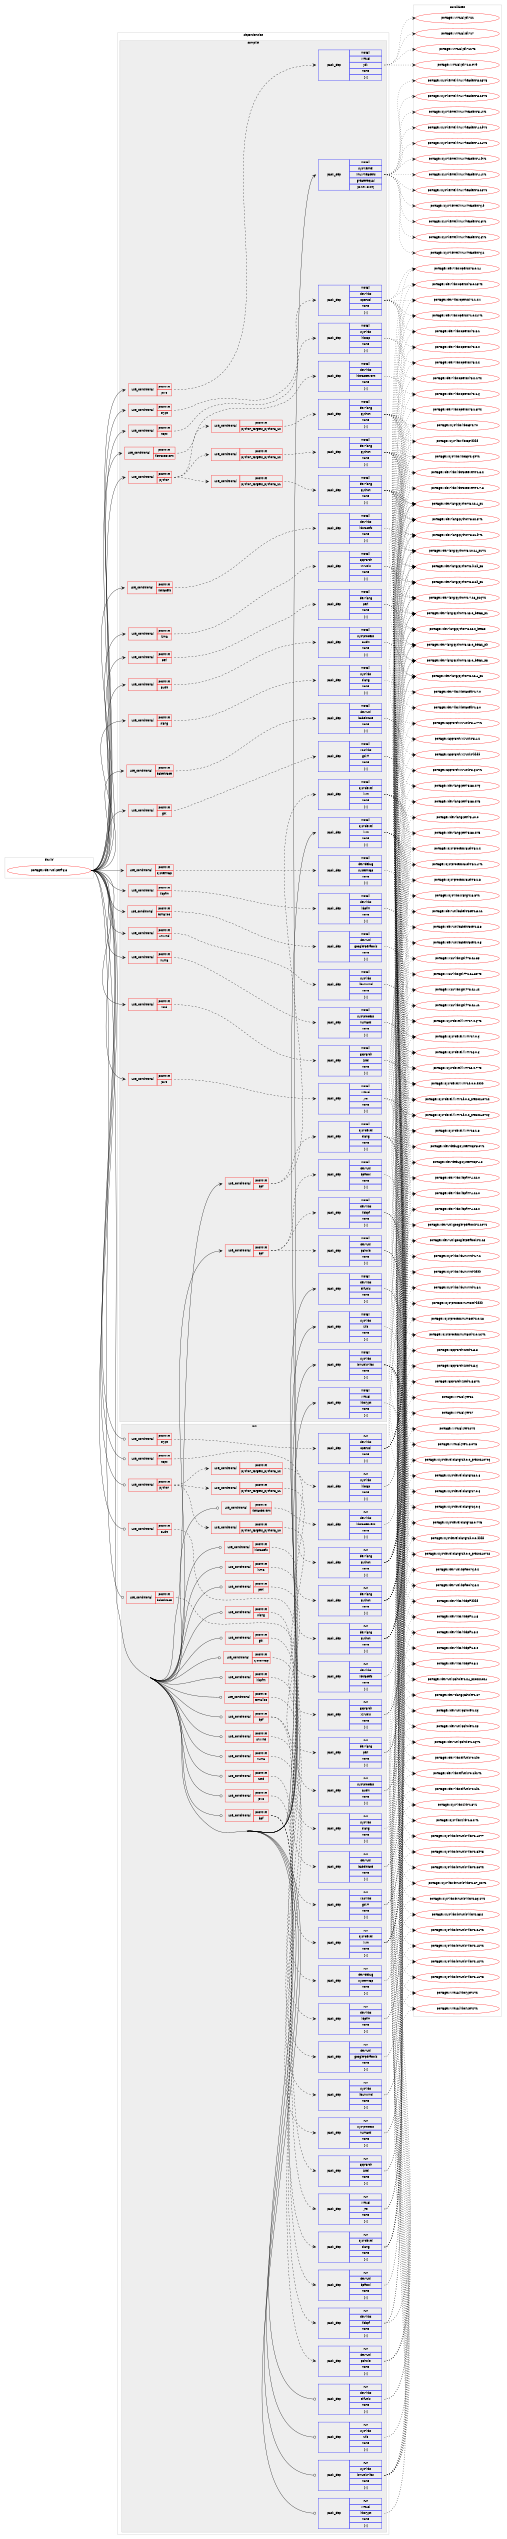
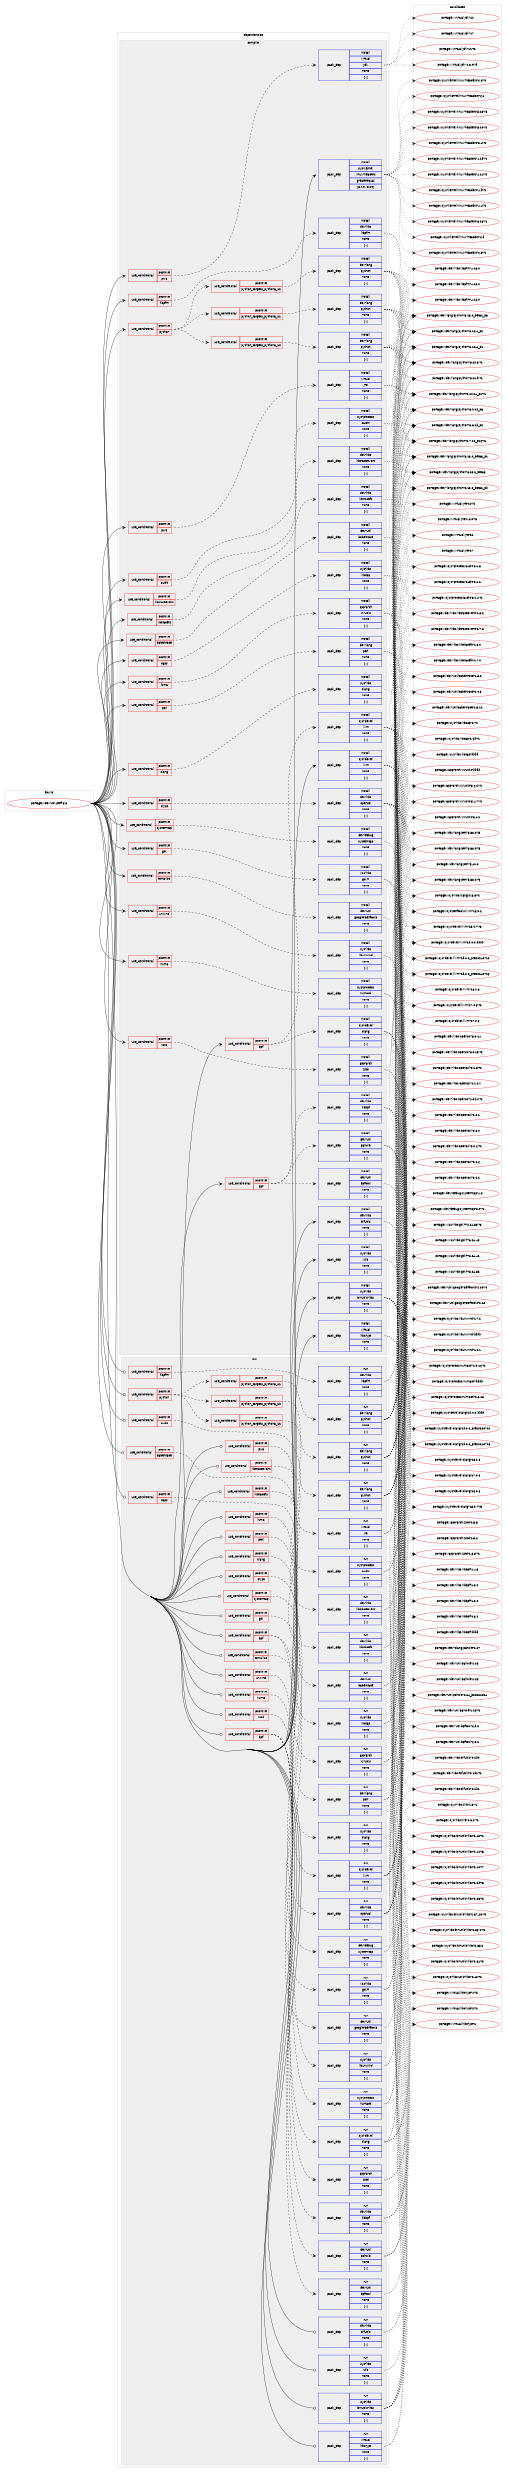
(457, 1053) -> (457, 911)
(457, 1554) -> (457, 1429)
(457, 1946) -> (457, 1977)
none -> (457, 2024)
